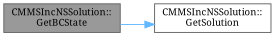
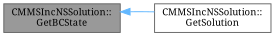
(133, 25) -> (142, 12)
